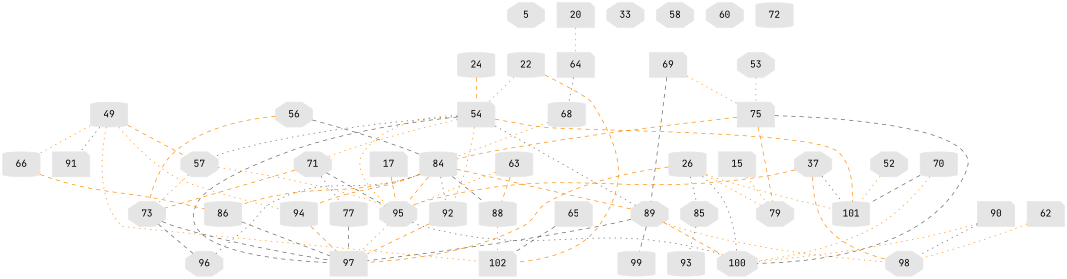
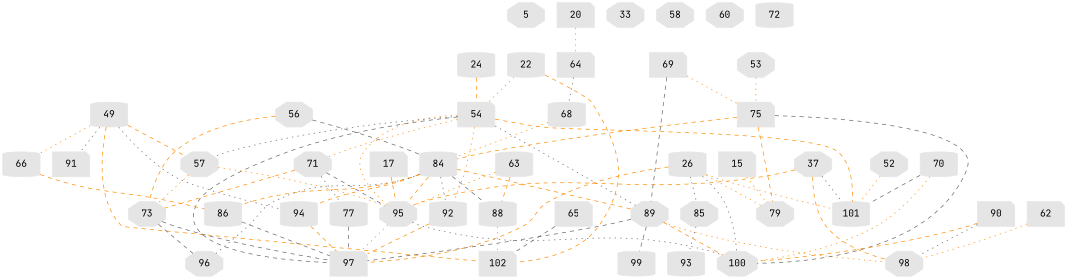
(191, 184) -> (191, 184)
(248, 239) -> (248, 239)
(890, 244) -> (890, 244)
